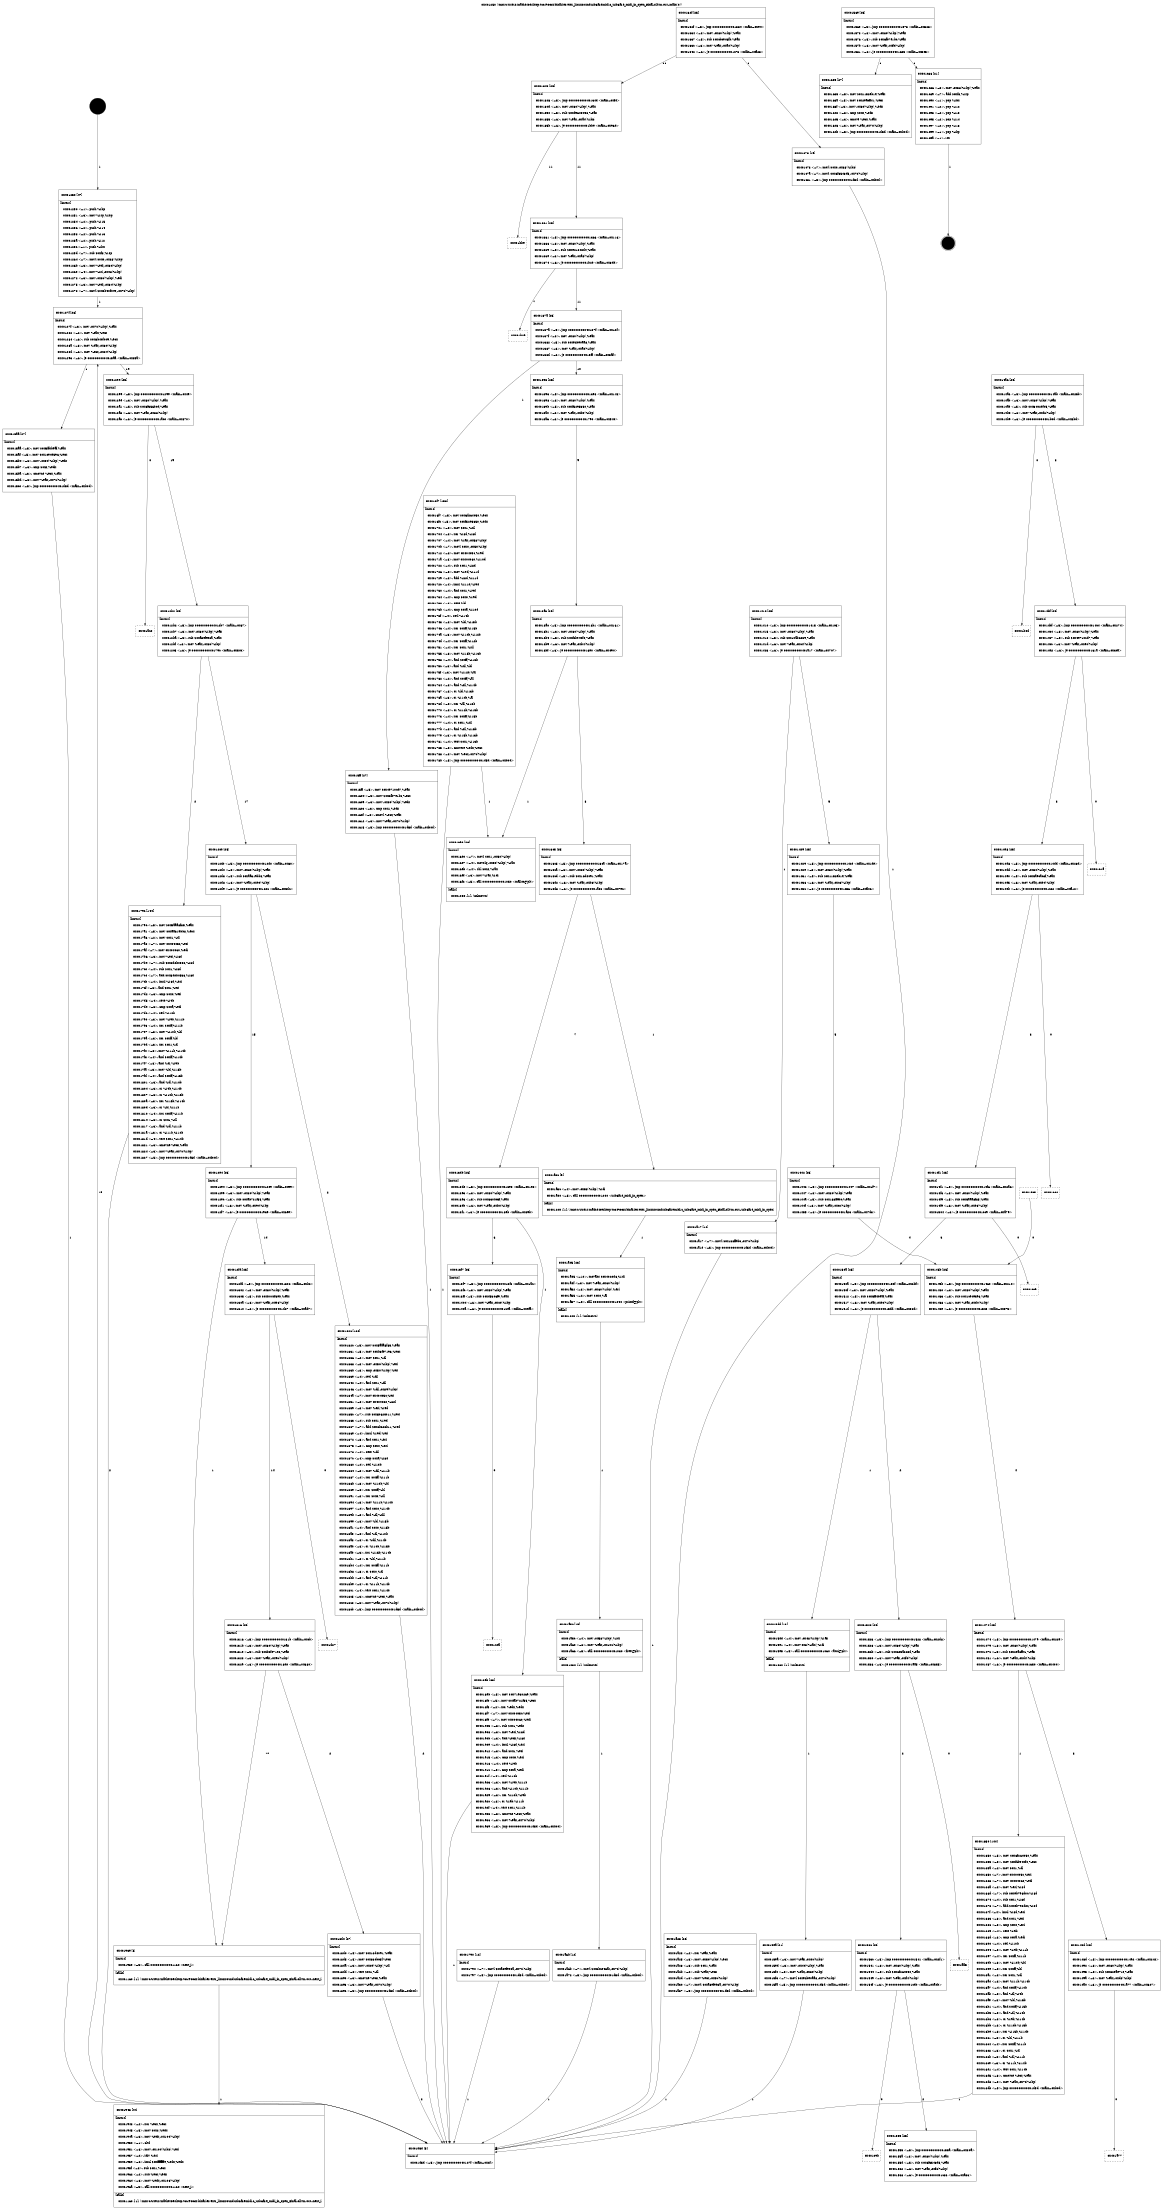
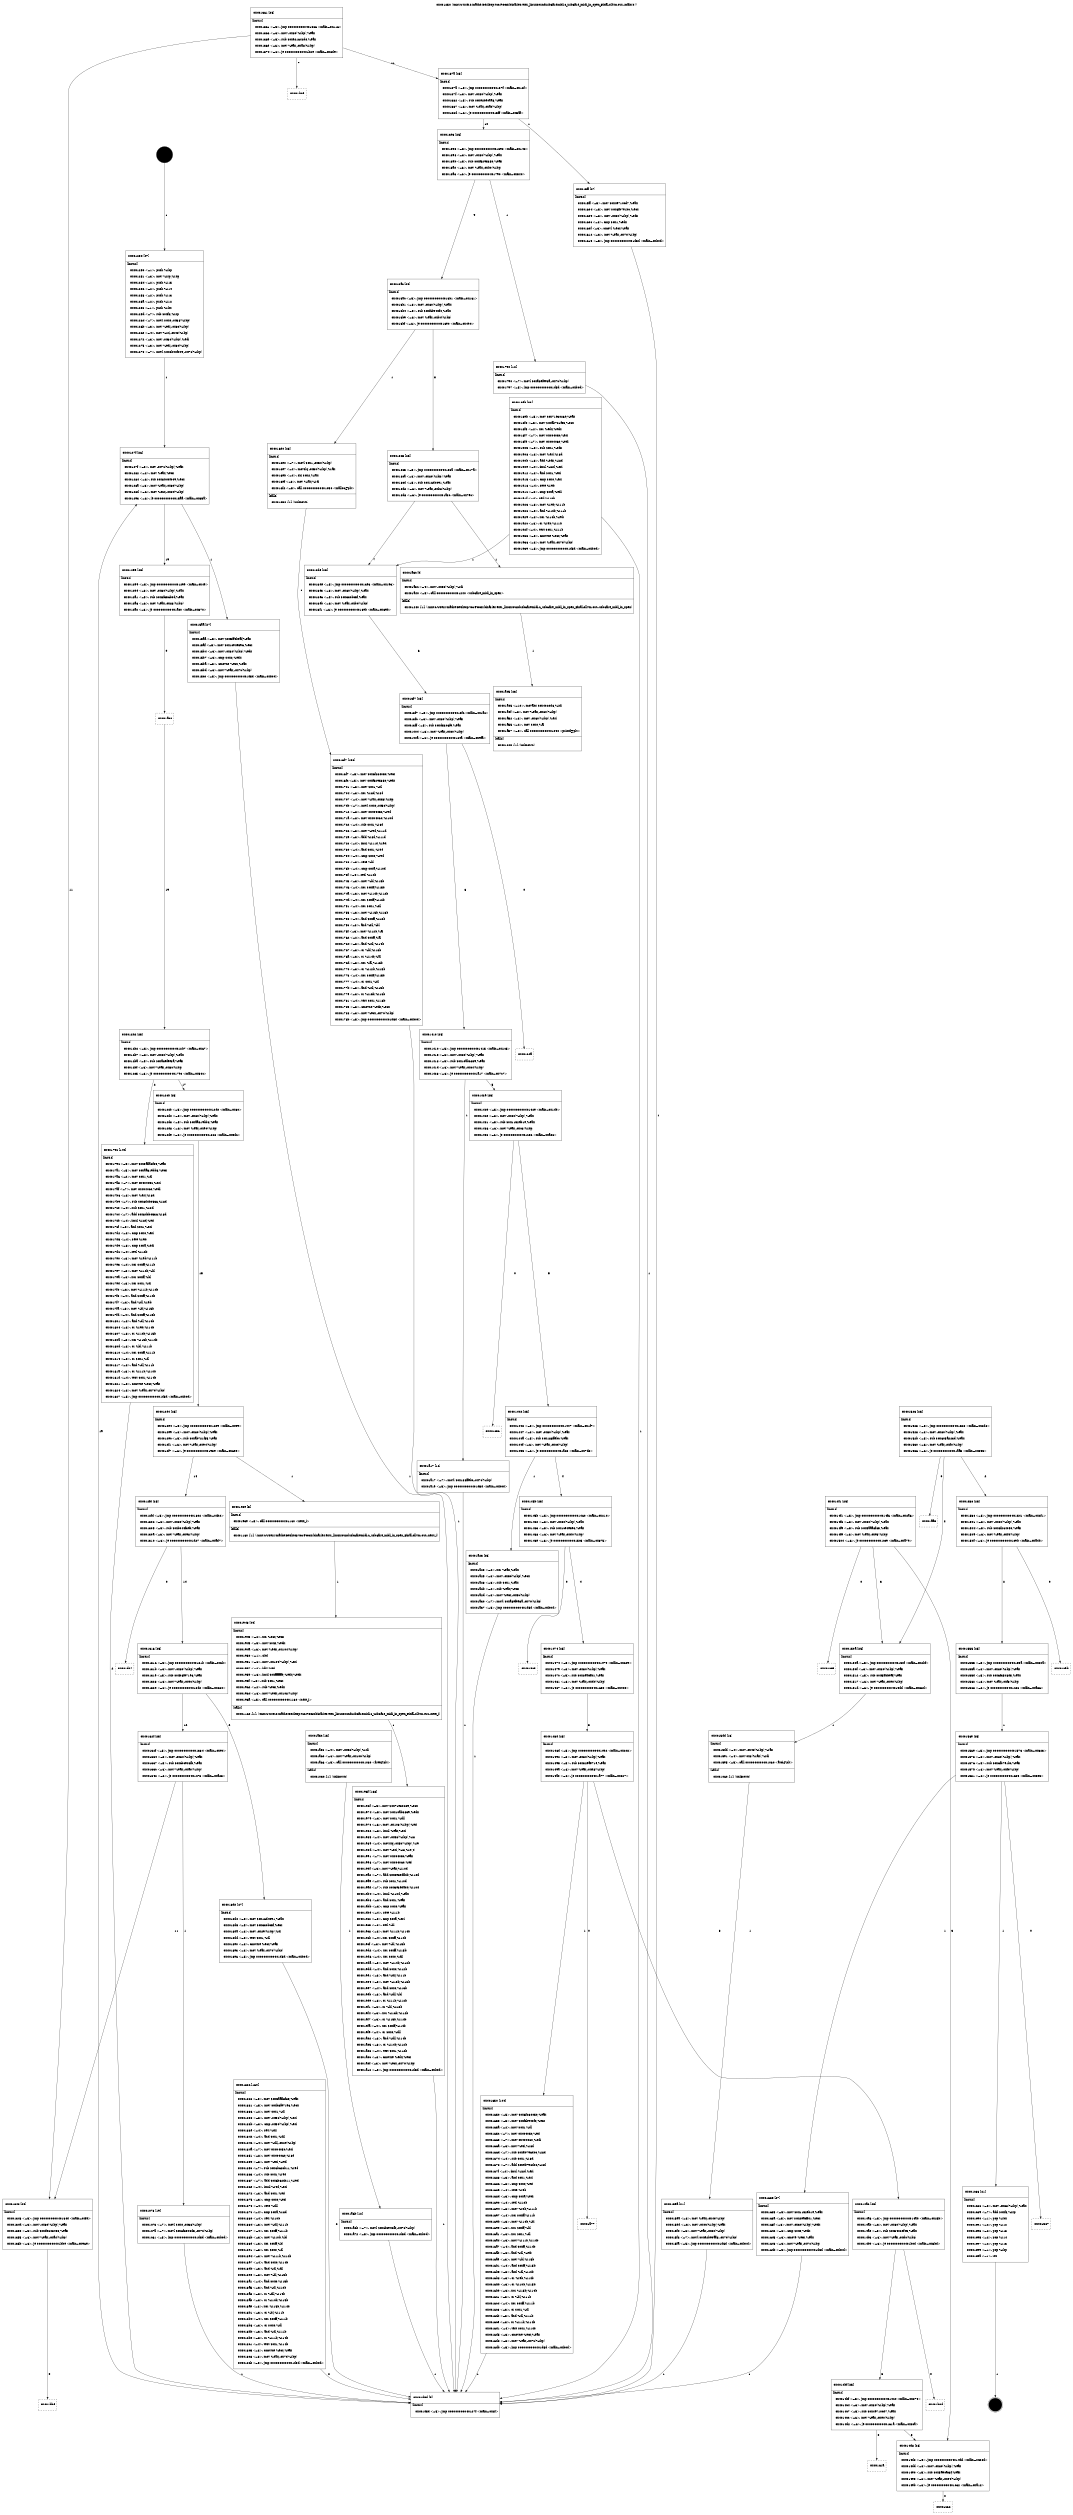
(550, 167) -> (49, 2374)
(576, 174) -> (68, 1046)
none -> (512, 270)
(176, 514) -> (165, 876)
(485, 801) -> (302, 632)
none -> (455, 886)
(1004, 1030) -> (950, 1985)
(303, 1109) -> none
(1030, 1235) -> (558, 1613)
none -> (492, 1432)
(535, 1442) -> (457, 562)
(888, 1466) -> (938, 1553)
(600, 1470) -> none
none -> (516, 1501)
none -> (1002, 1712)
(1018, 1752) -> (564, 1937)
(244, 1807) -> (183, 1712)
none -> (399, 1931)
none -> (698, 2055)
none -> (1041, 2224)
none -> (692, 2384)
